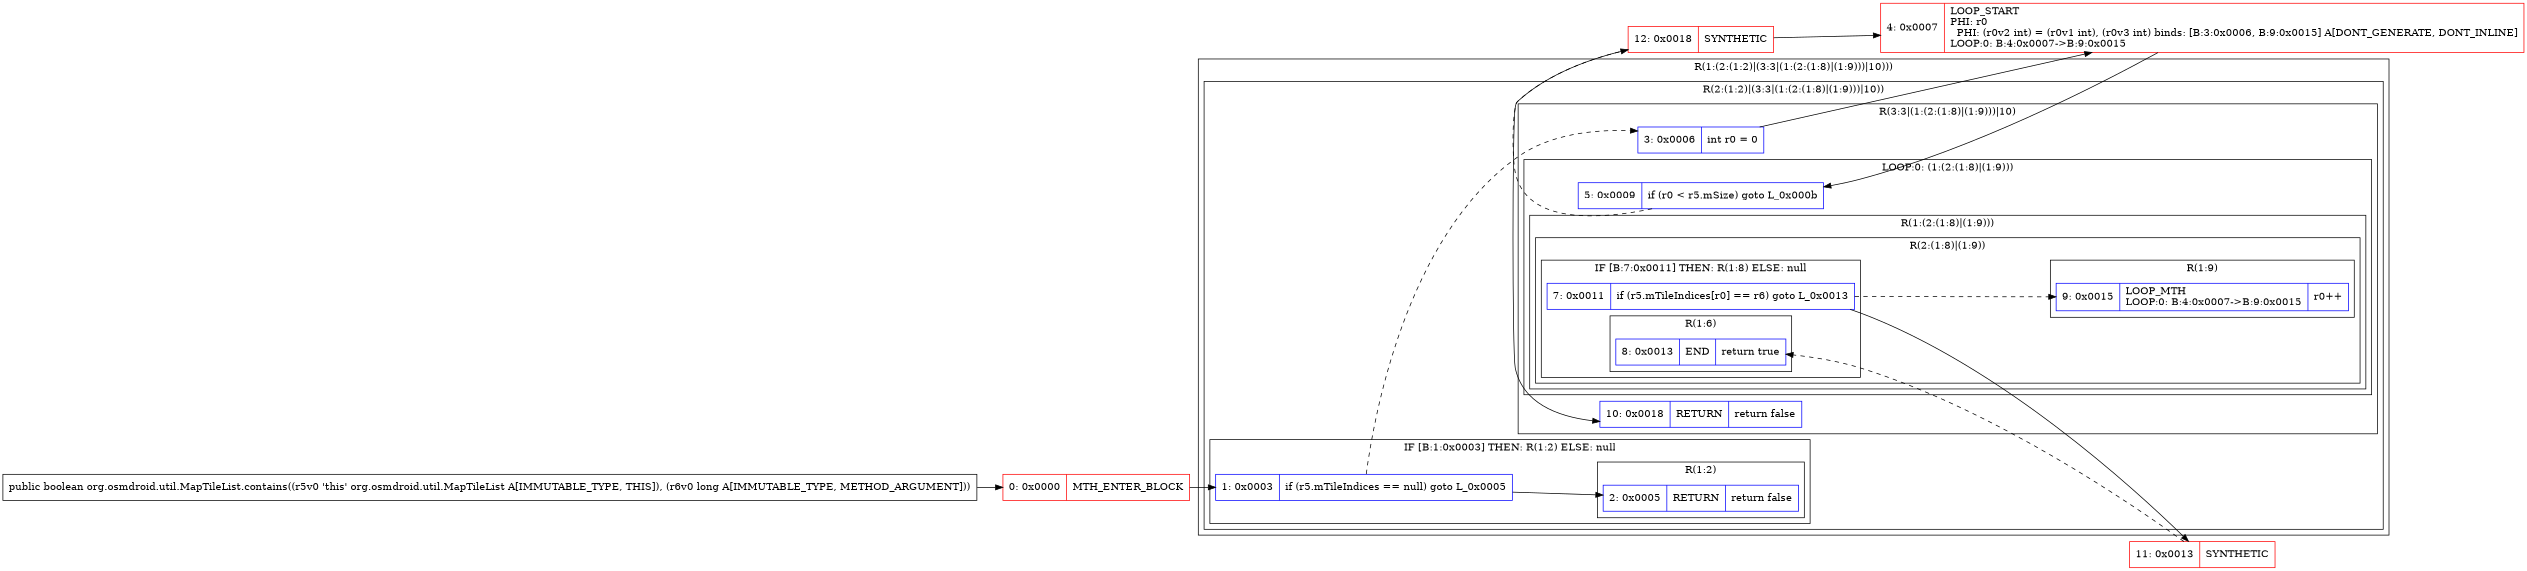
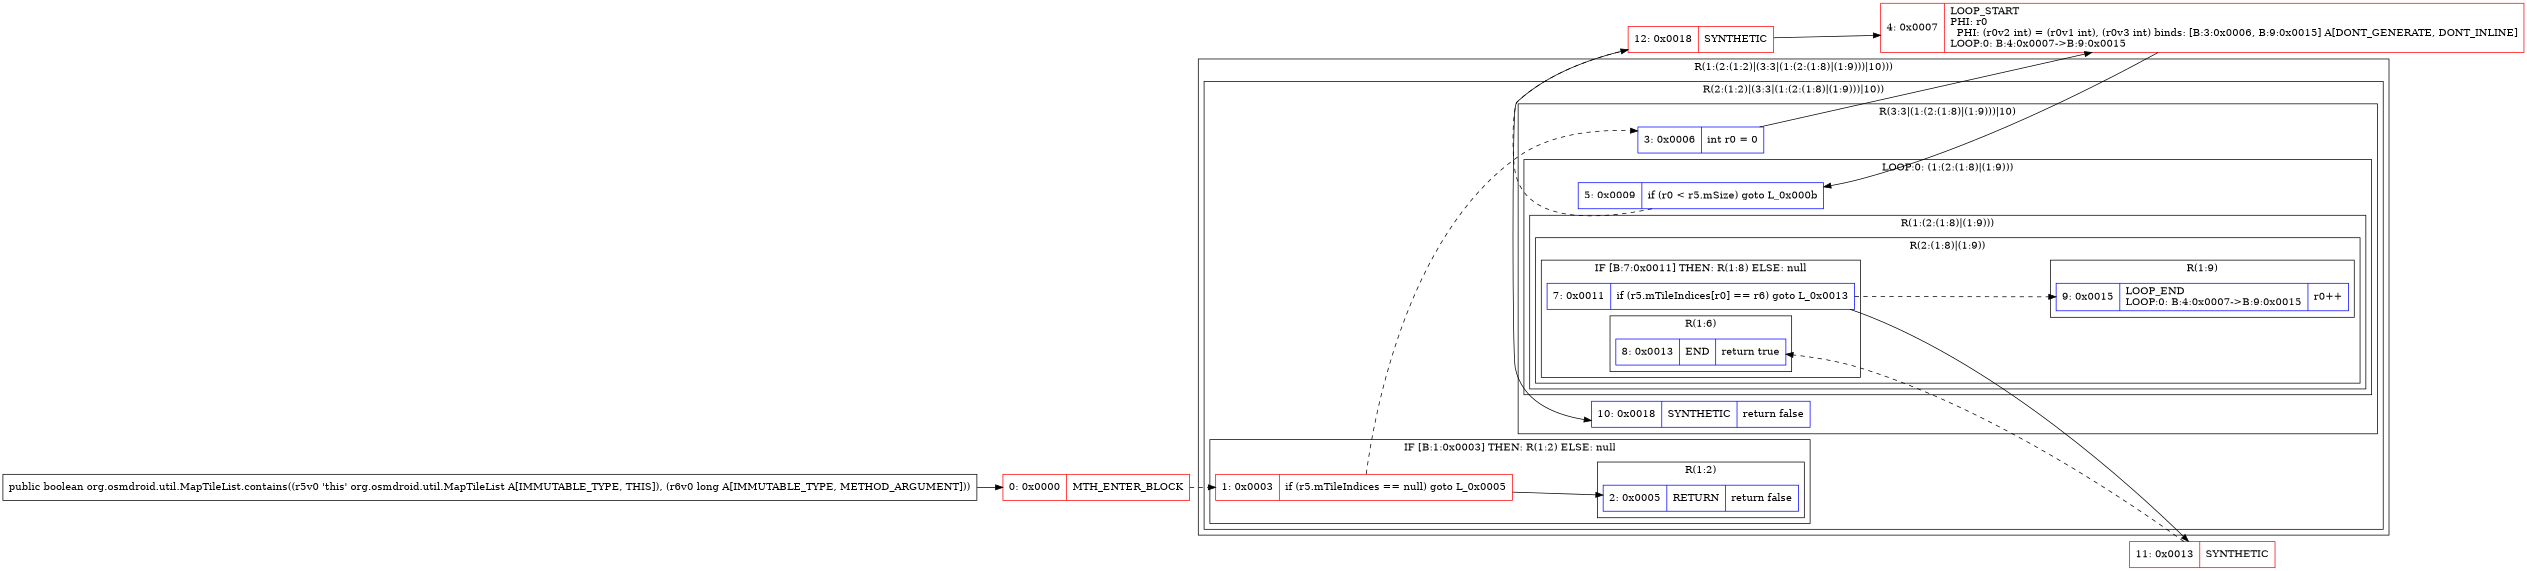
(2156, 291) -> (2155, 291)
(1699, 414) -> (1699, 414)
(1199, 487) -> (1199, 487)
(1364, 487) -> (1364, 487)
